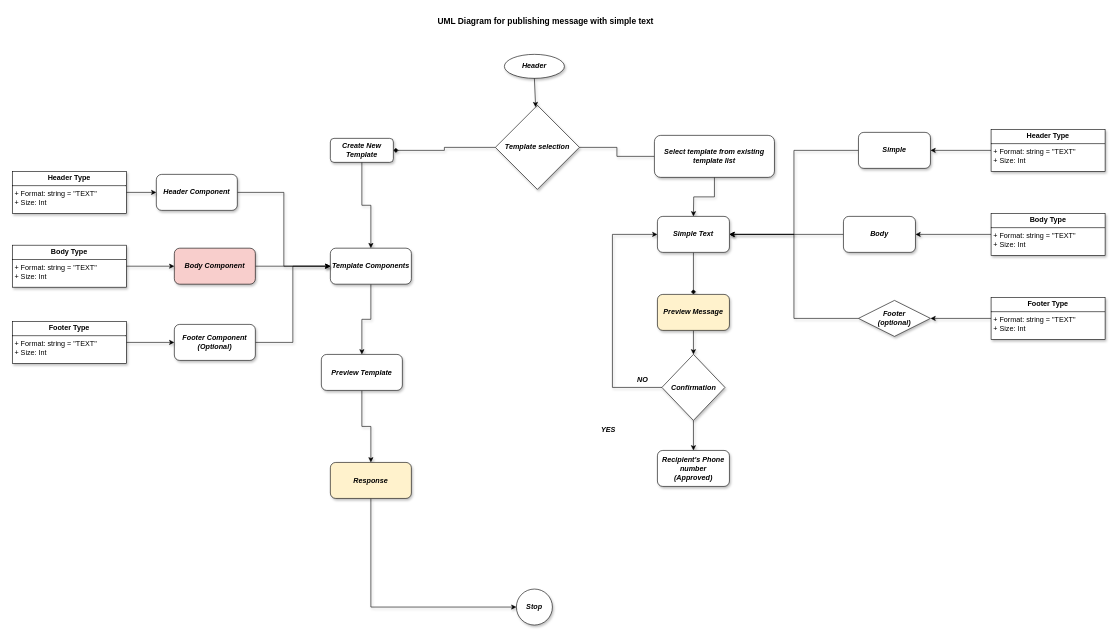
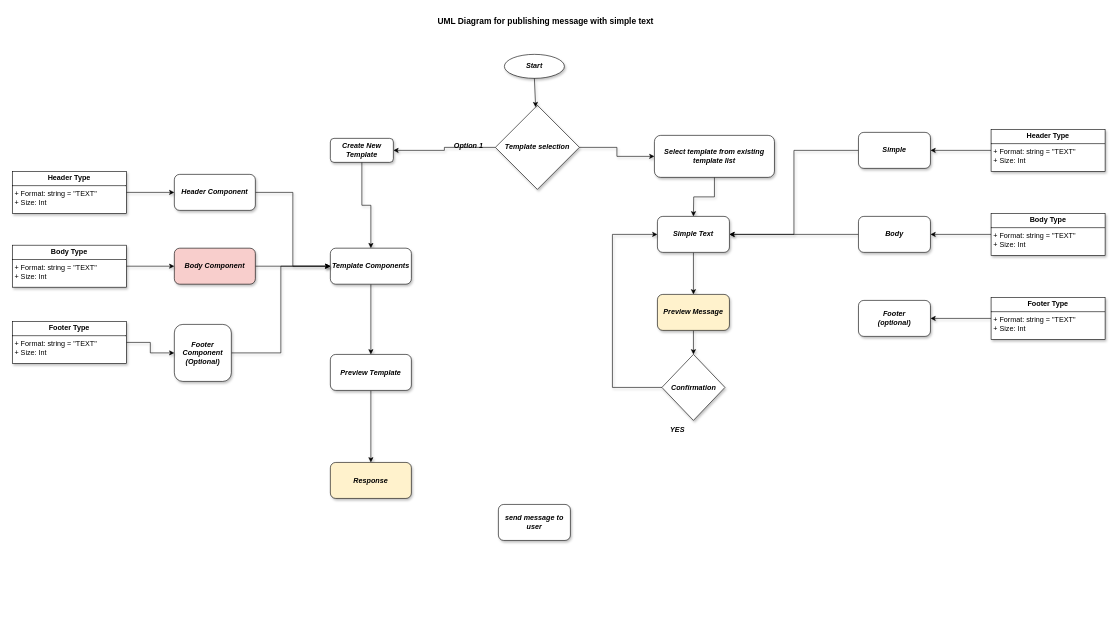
(534, 66) -> (534, 66)
none -> (468, 146)
(399, 150) -> (398, 150)
(650, 156) -> (648, 156)
(197, 192) -> (215, 192)
(879, 234) -> (894, 234)
(693, 288) -> (693, 288)
(794, 309) -> none
(894, 318) -> (894, 318)
(215, 342) -> (203, 353)
(362, 372) -> (371, 372)
(642, 380) -> none
(608, 429) -> (677, 429)
(693, 433) -> none
(693, 468) -> none
none -> (534, 522)
(510, 607) -> none
(534, 607) -> none
